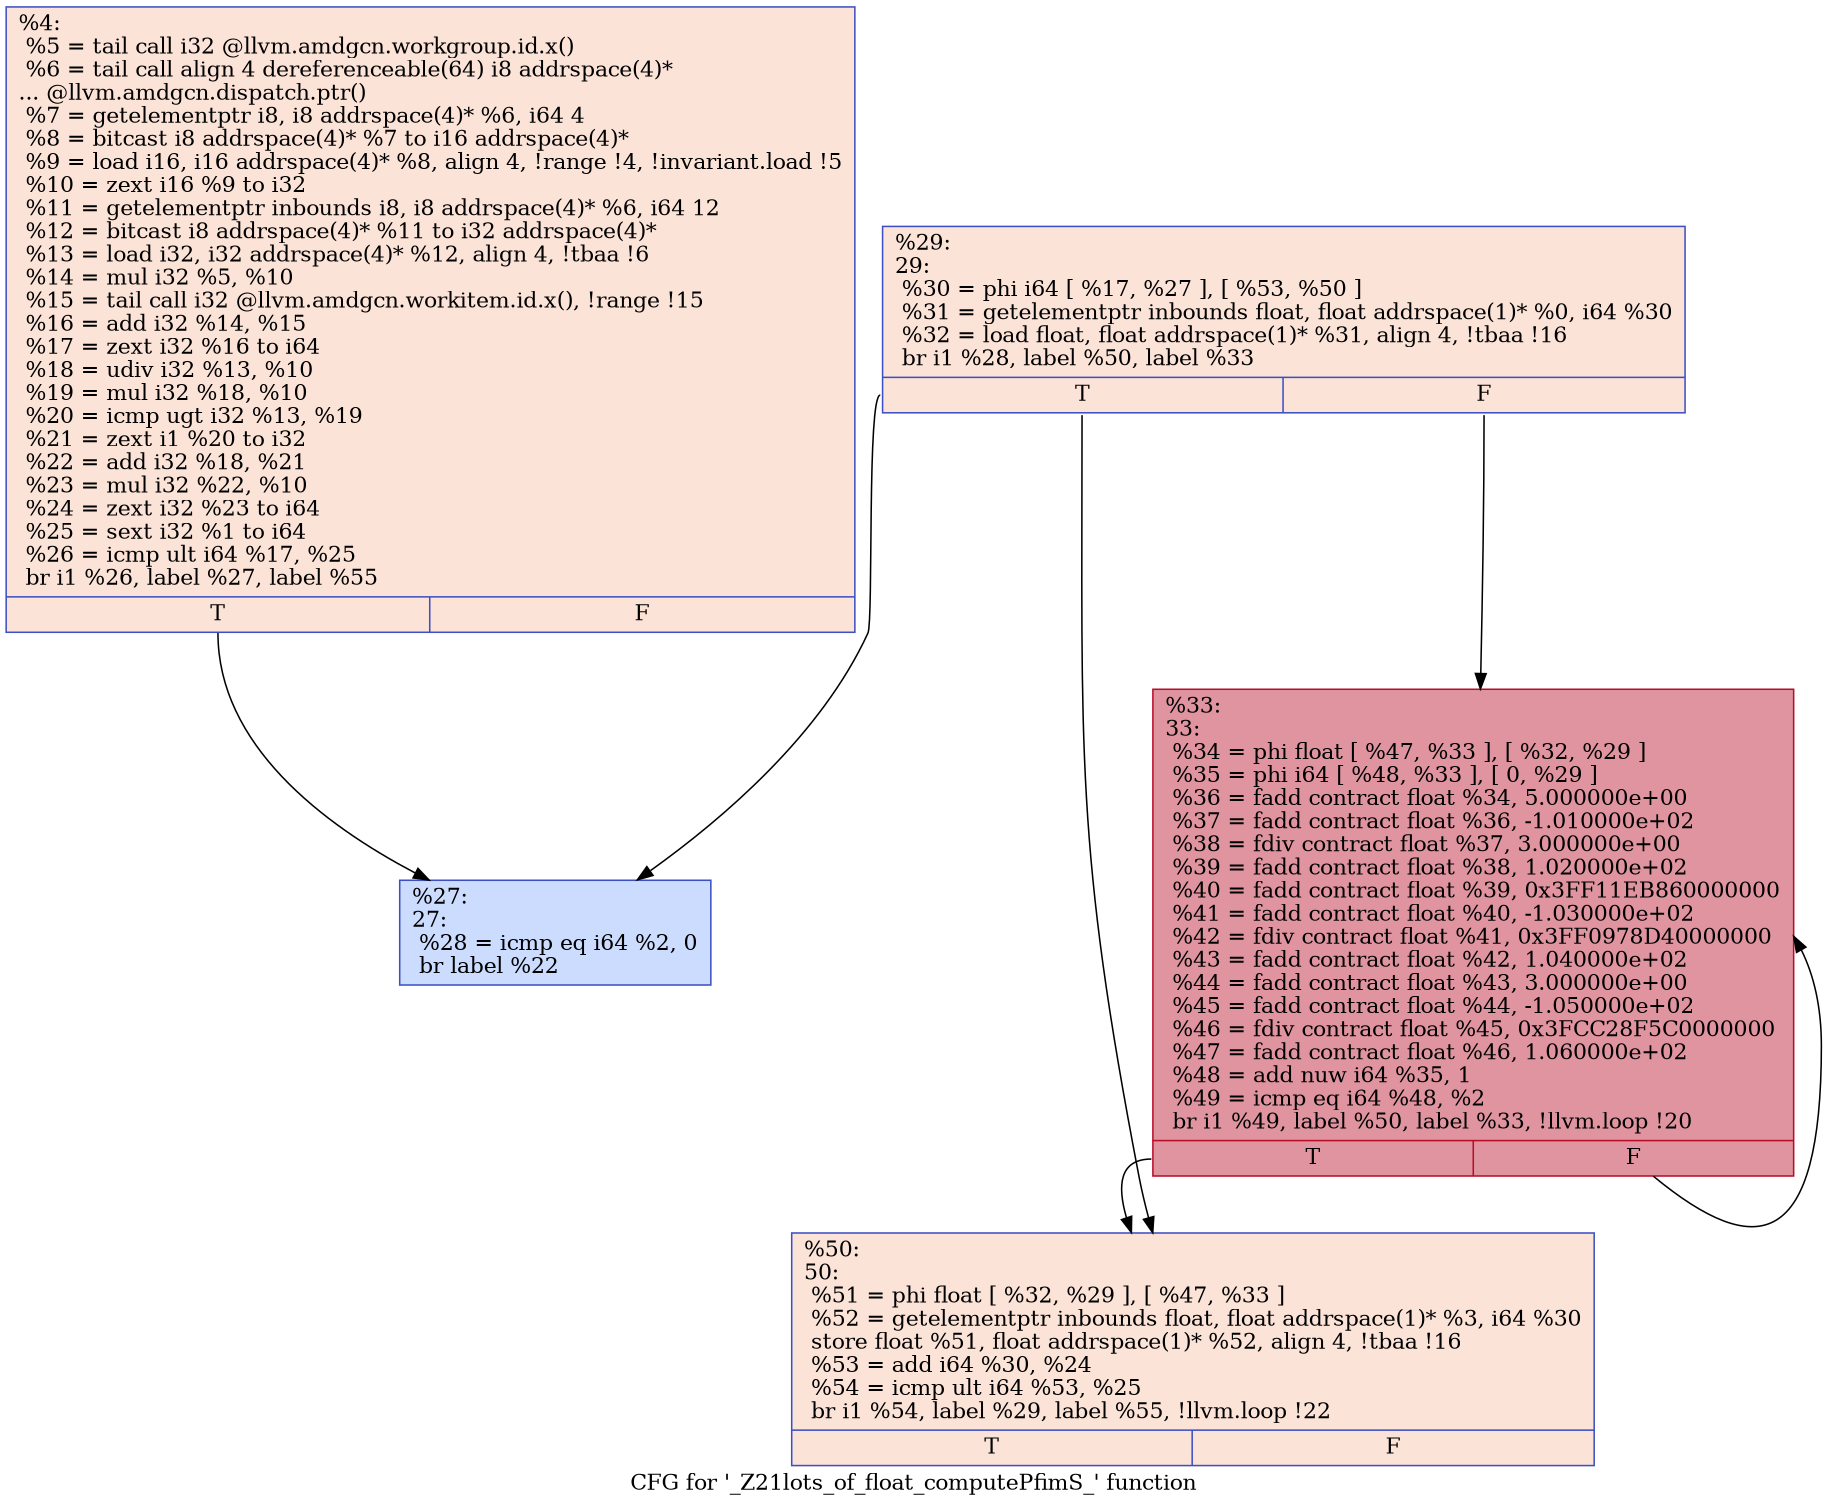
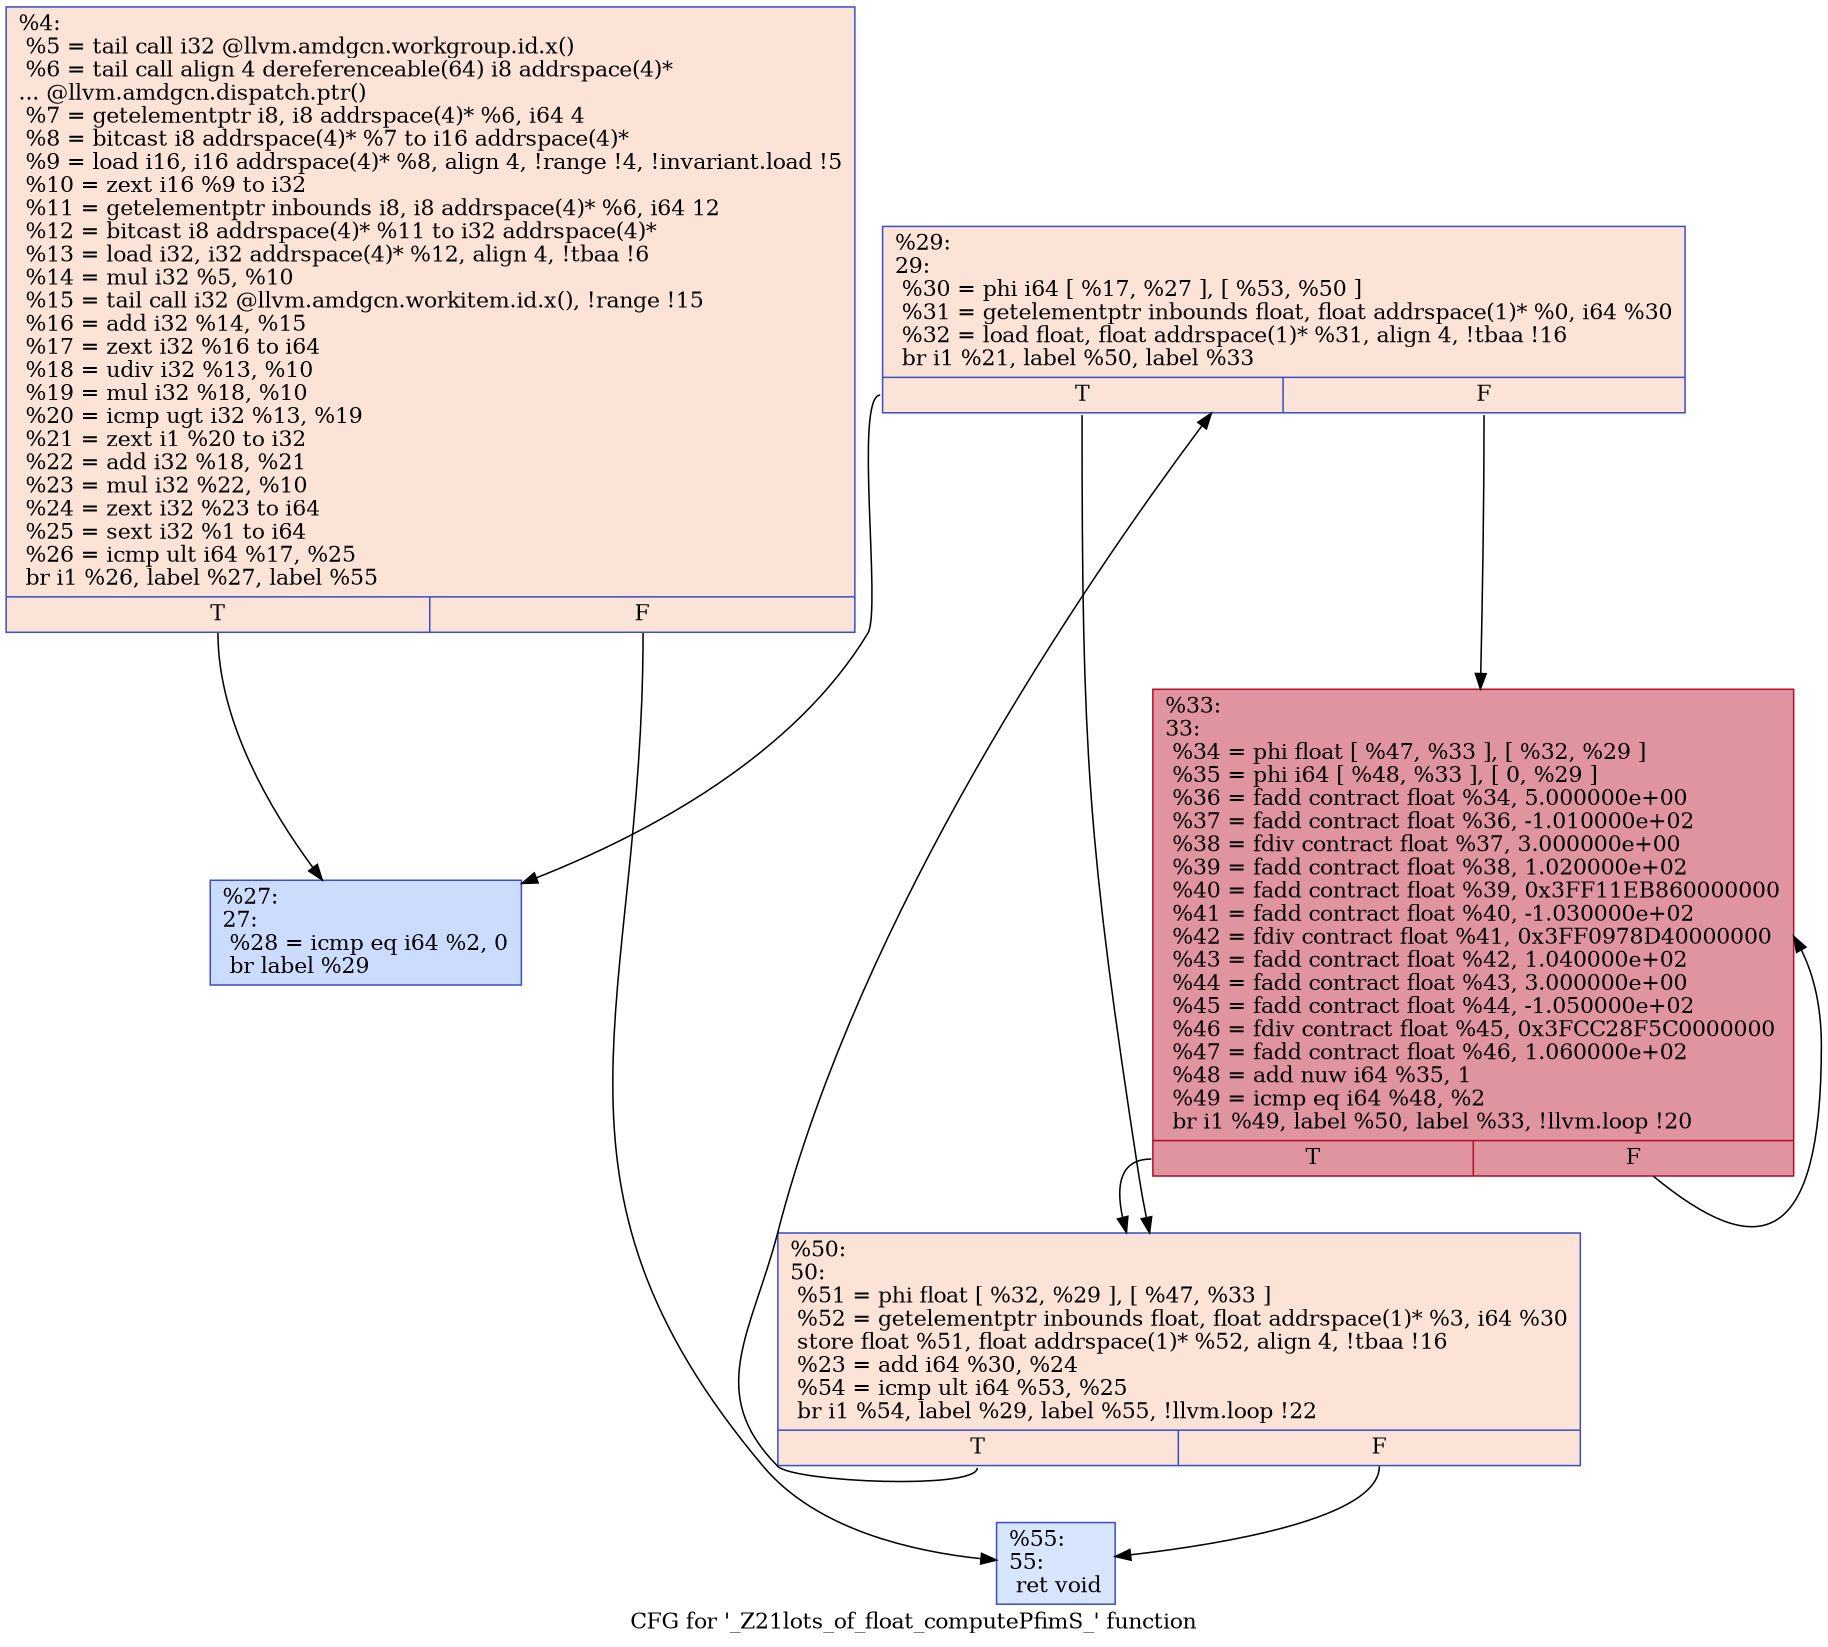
(1075, 359) -> (1075, 359)
(486, 967) -> (297, 967)
none -> (854, 1015)
(948, 1365) -> (934, 1365)
none -> (1056, 1563)
